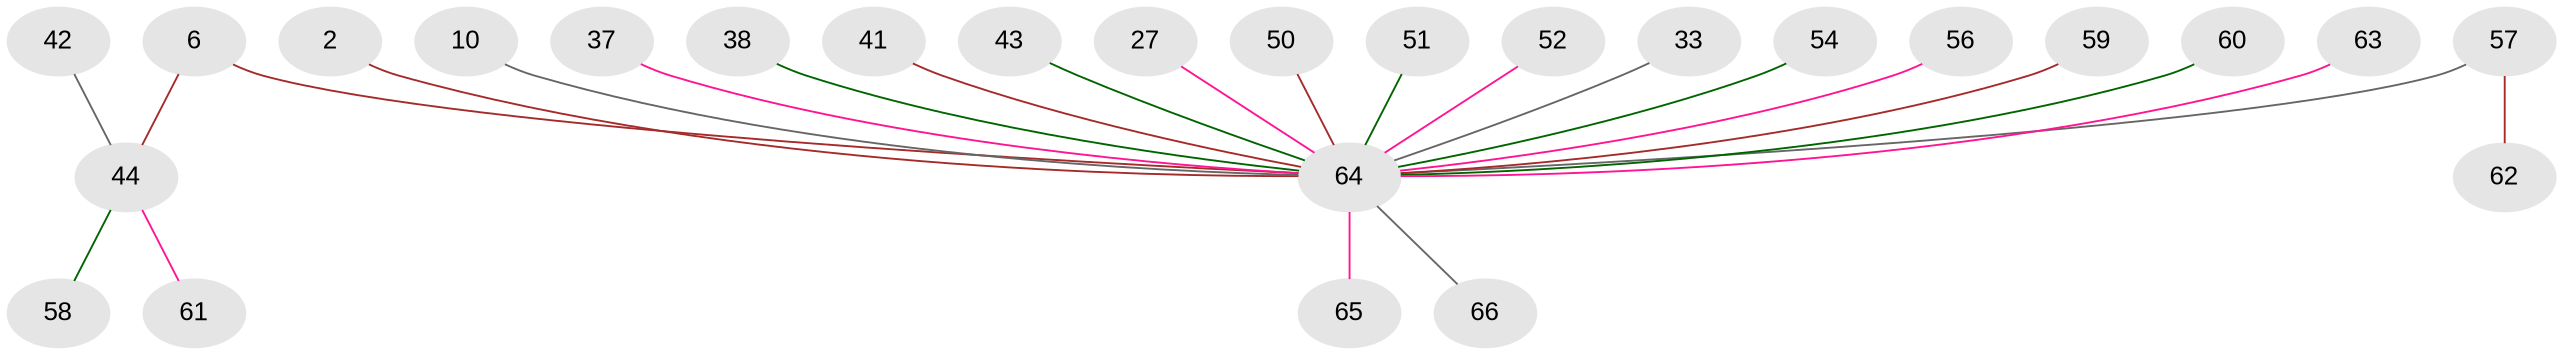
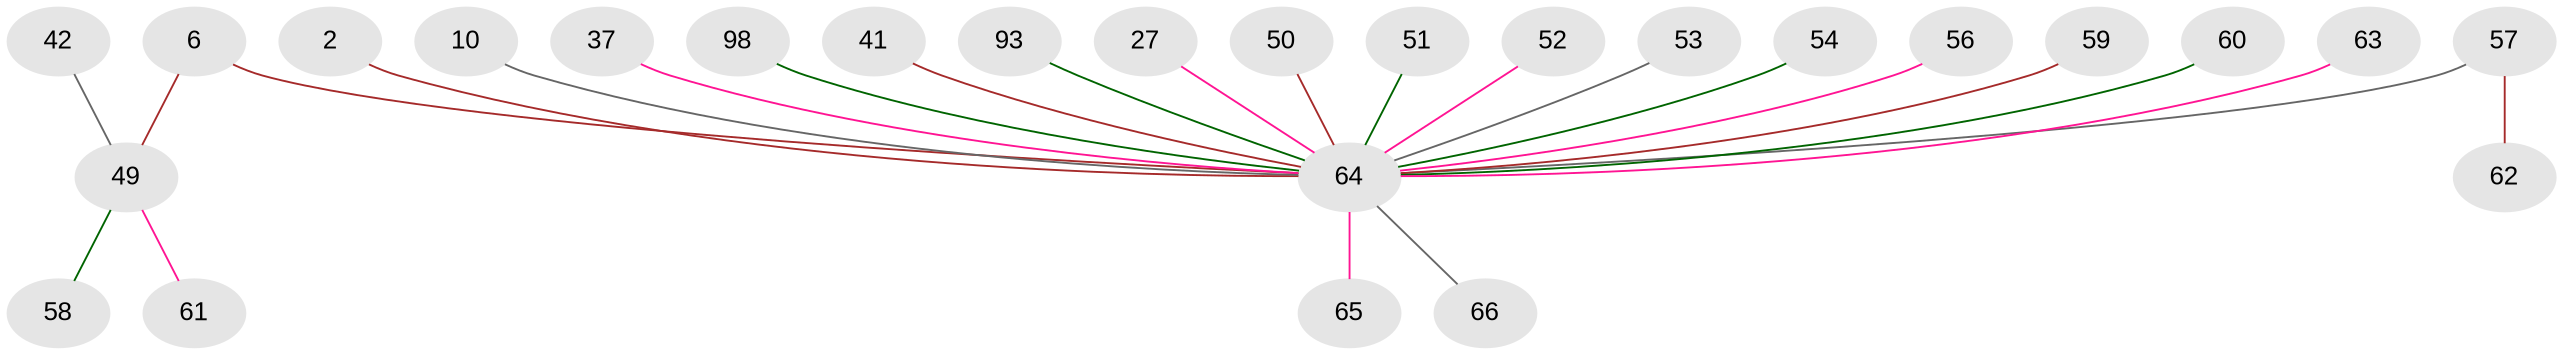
(738, 42) -> (738, 42)
(1010, 42) -> (1010, 42)
(1689, 42) -> (1689, 42)
(126, 177) -> (126, 177)
